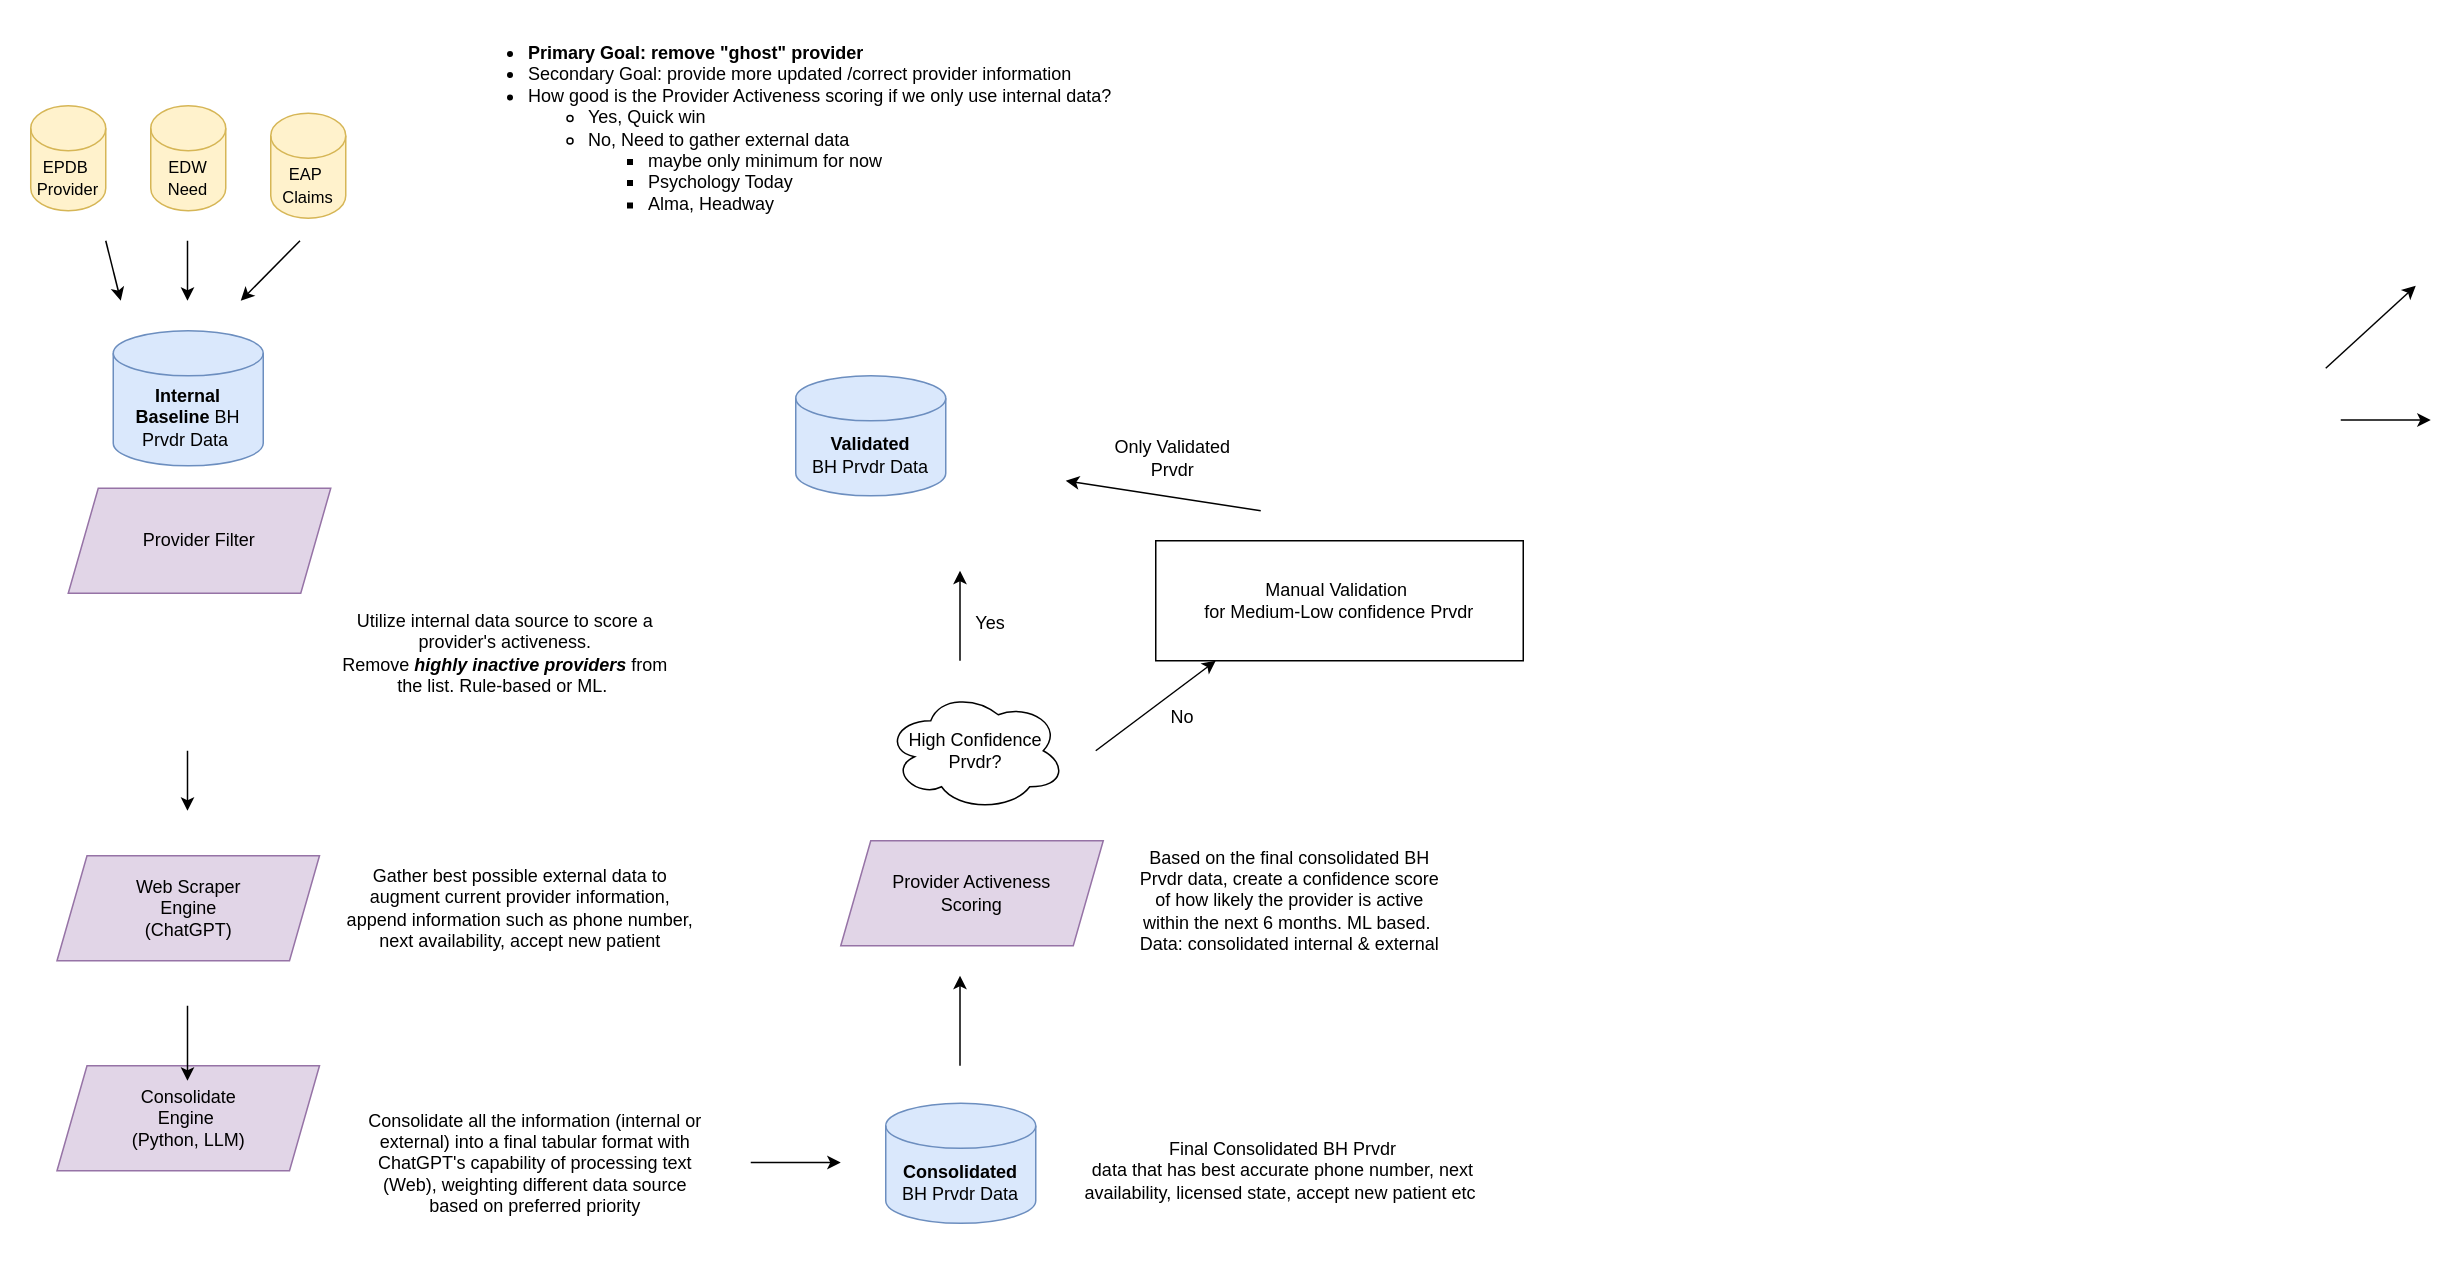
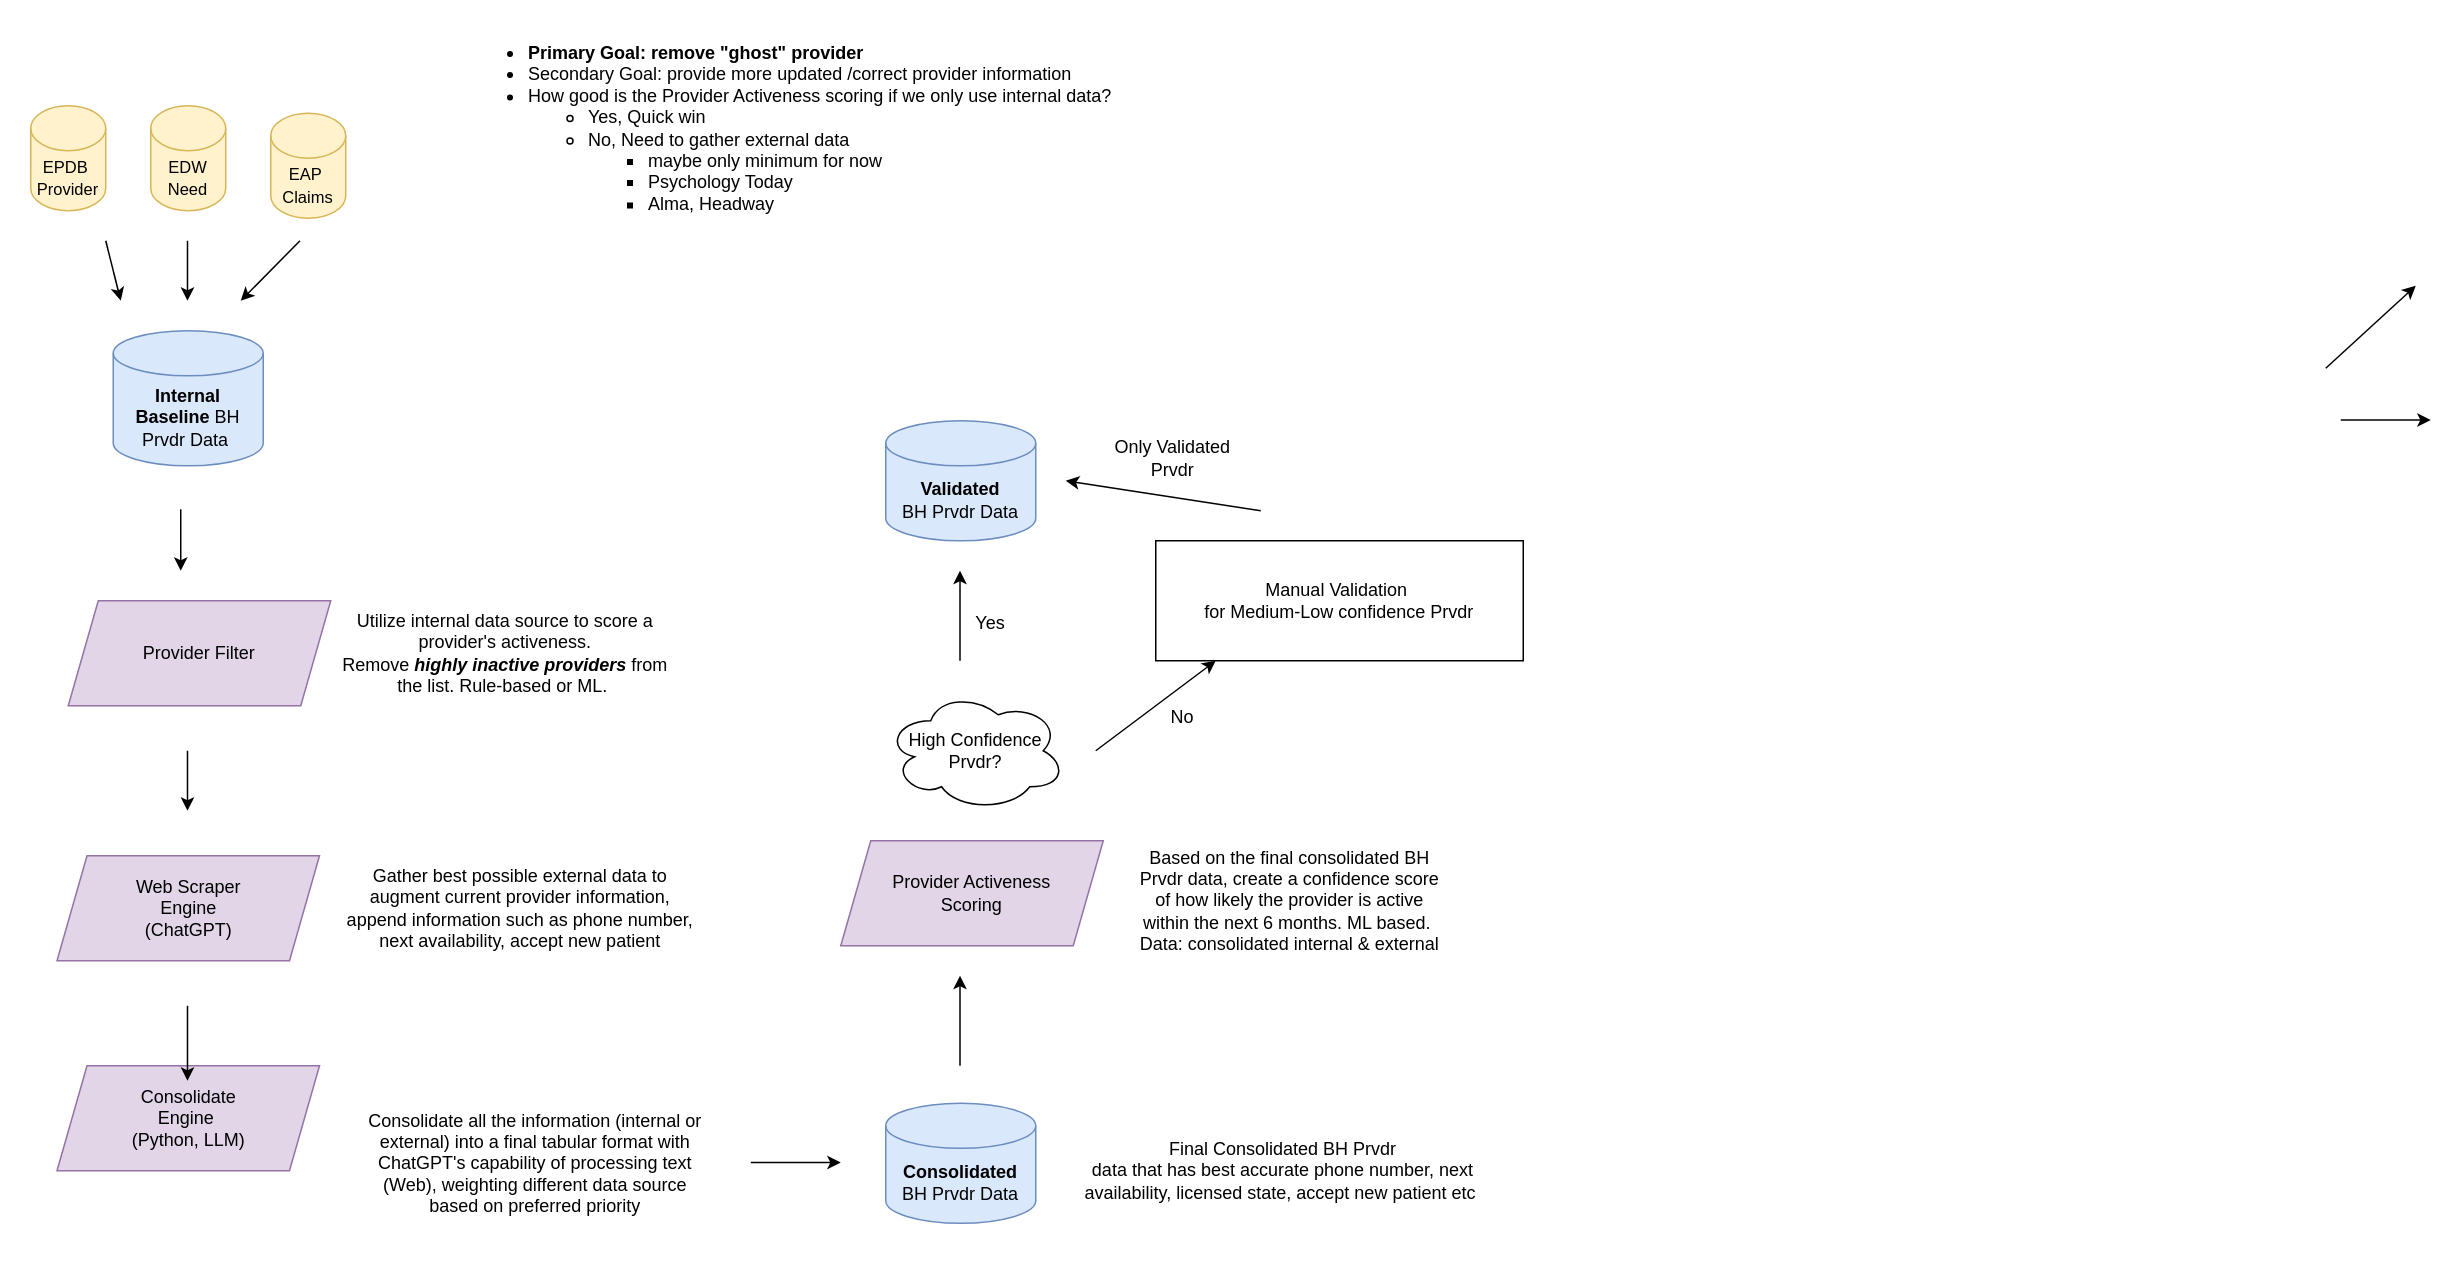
(871, 436) -> (961, 481)
(200, 541) -> (200, 653)
